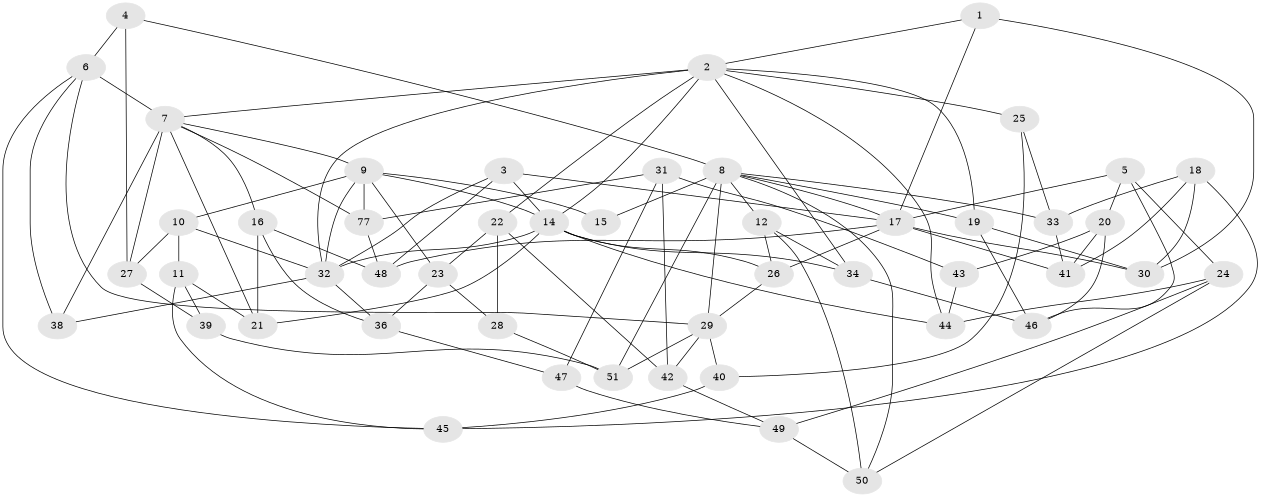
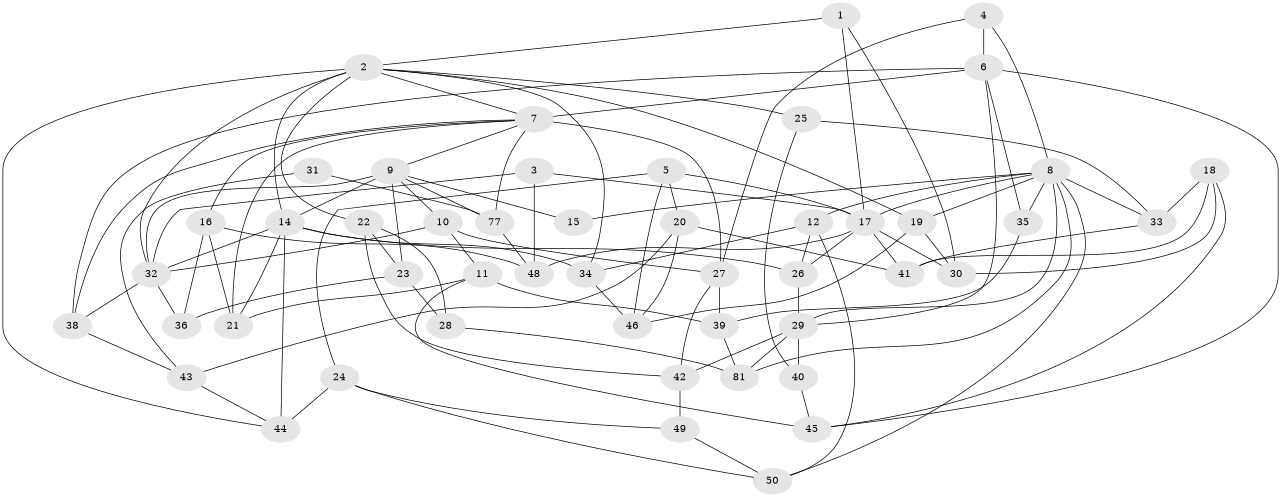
(532, 203) -> none
none -> (1023, 223)
(665, 270) -> (689, 325)
none -> (130, 352)
(562, 378) -> none
(613, 378) -> (740, 378)
